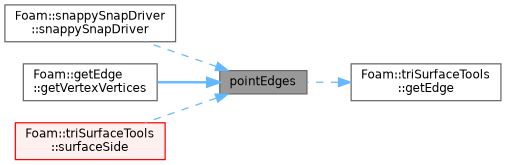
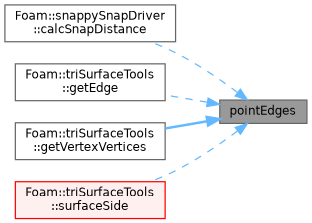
(90, 23) -> (90, 23)
(90, 82) -> (90, 141)
(323, 82) -> (186, 99)
